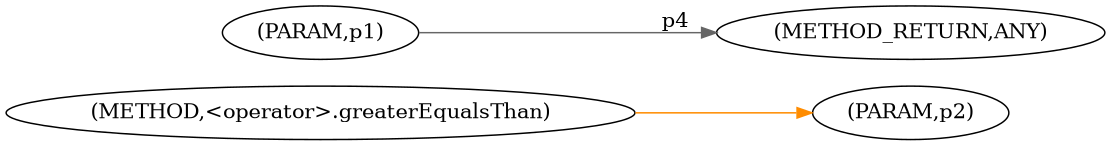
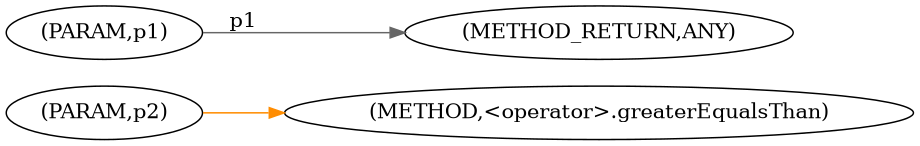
(676, 22) -> (244, 22)
(716, 113) -> (236, 113)
